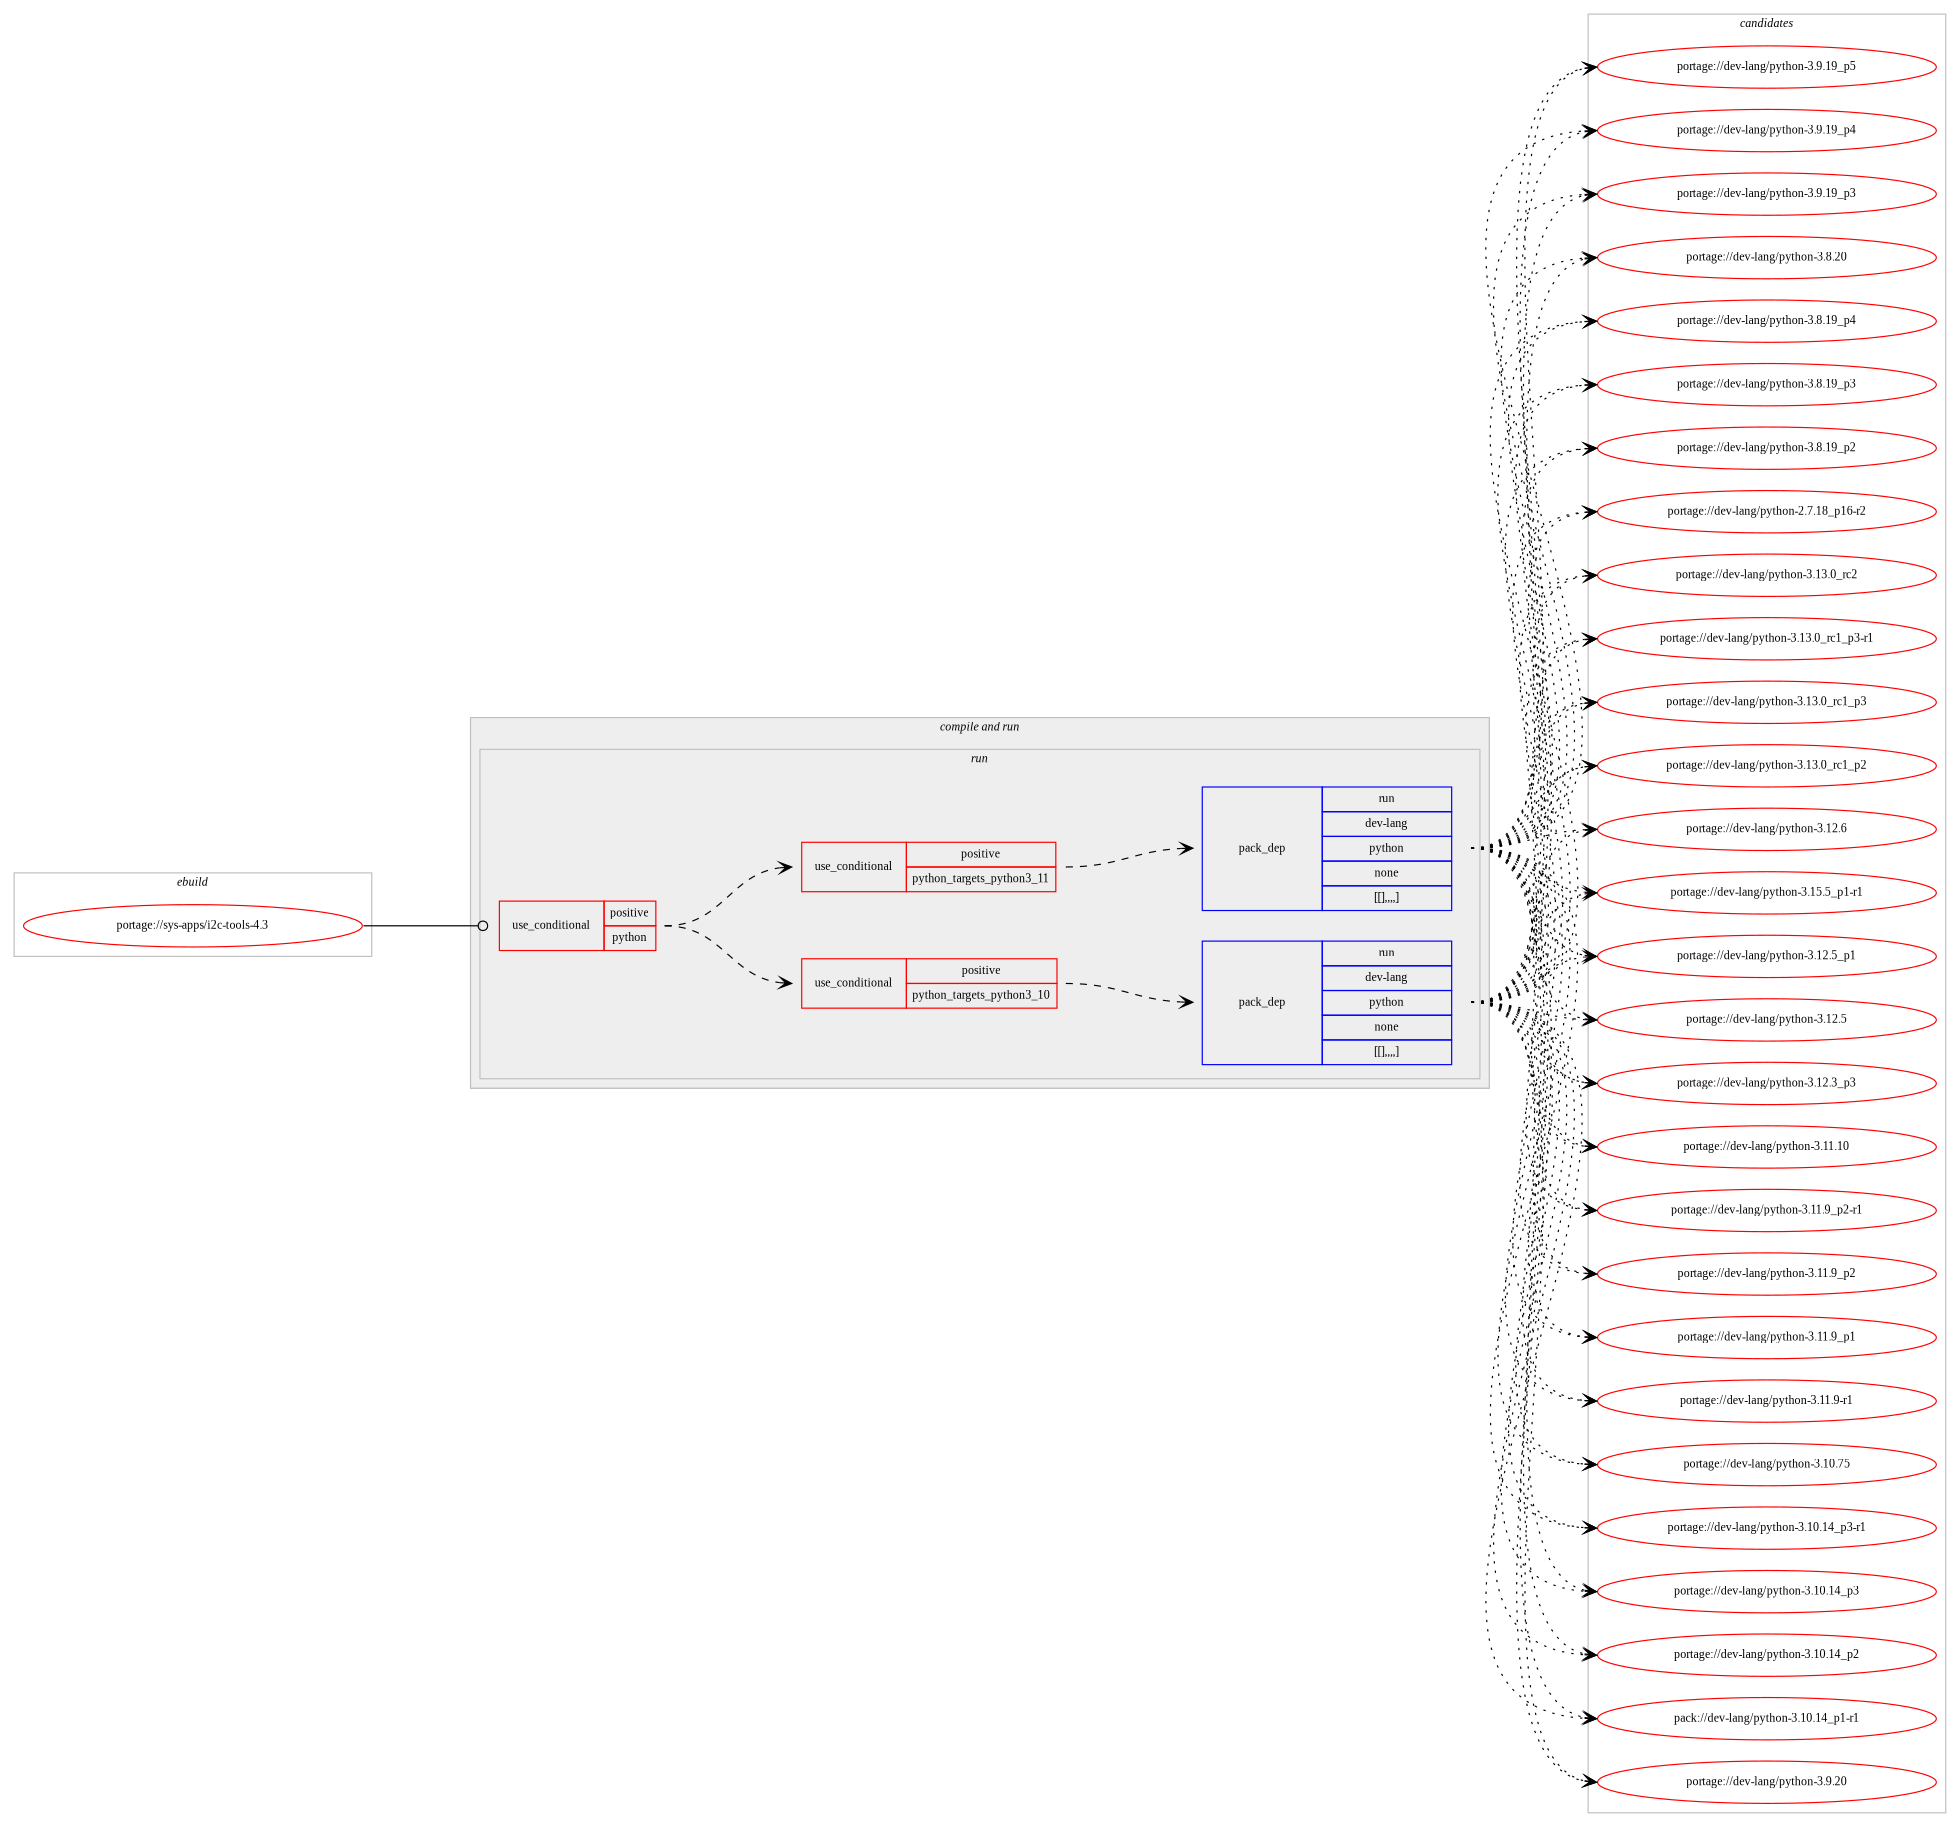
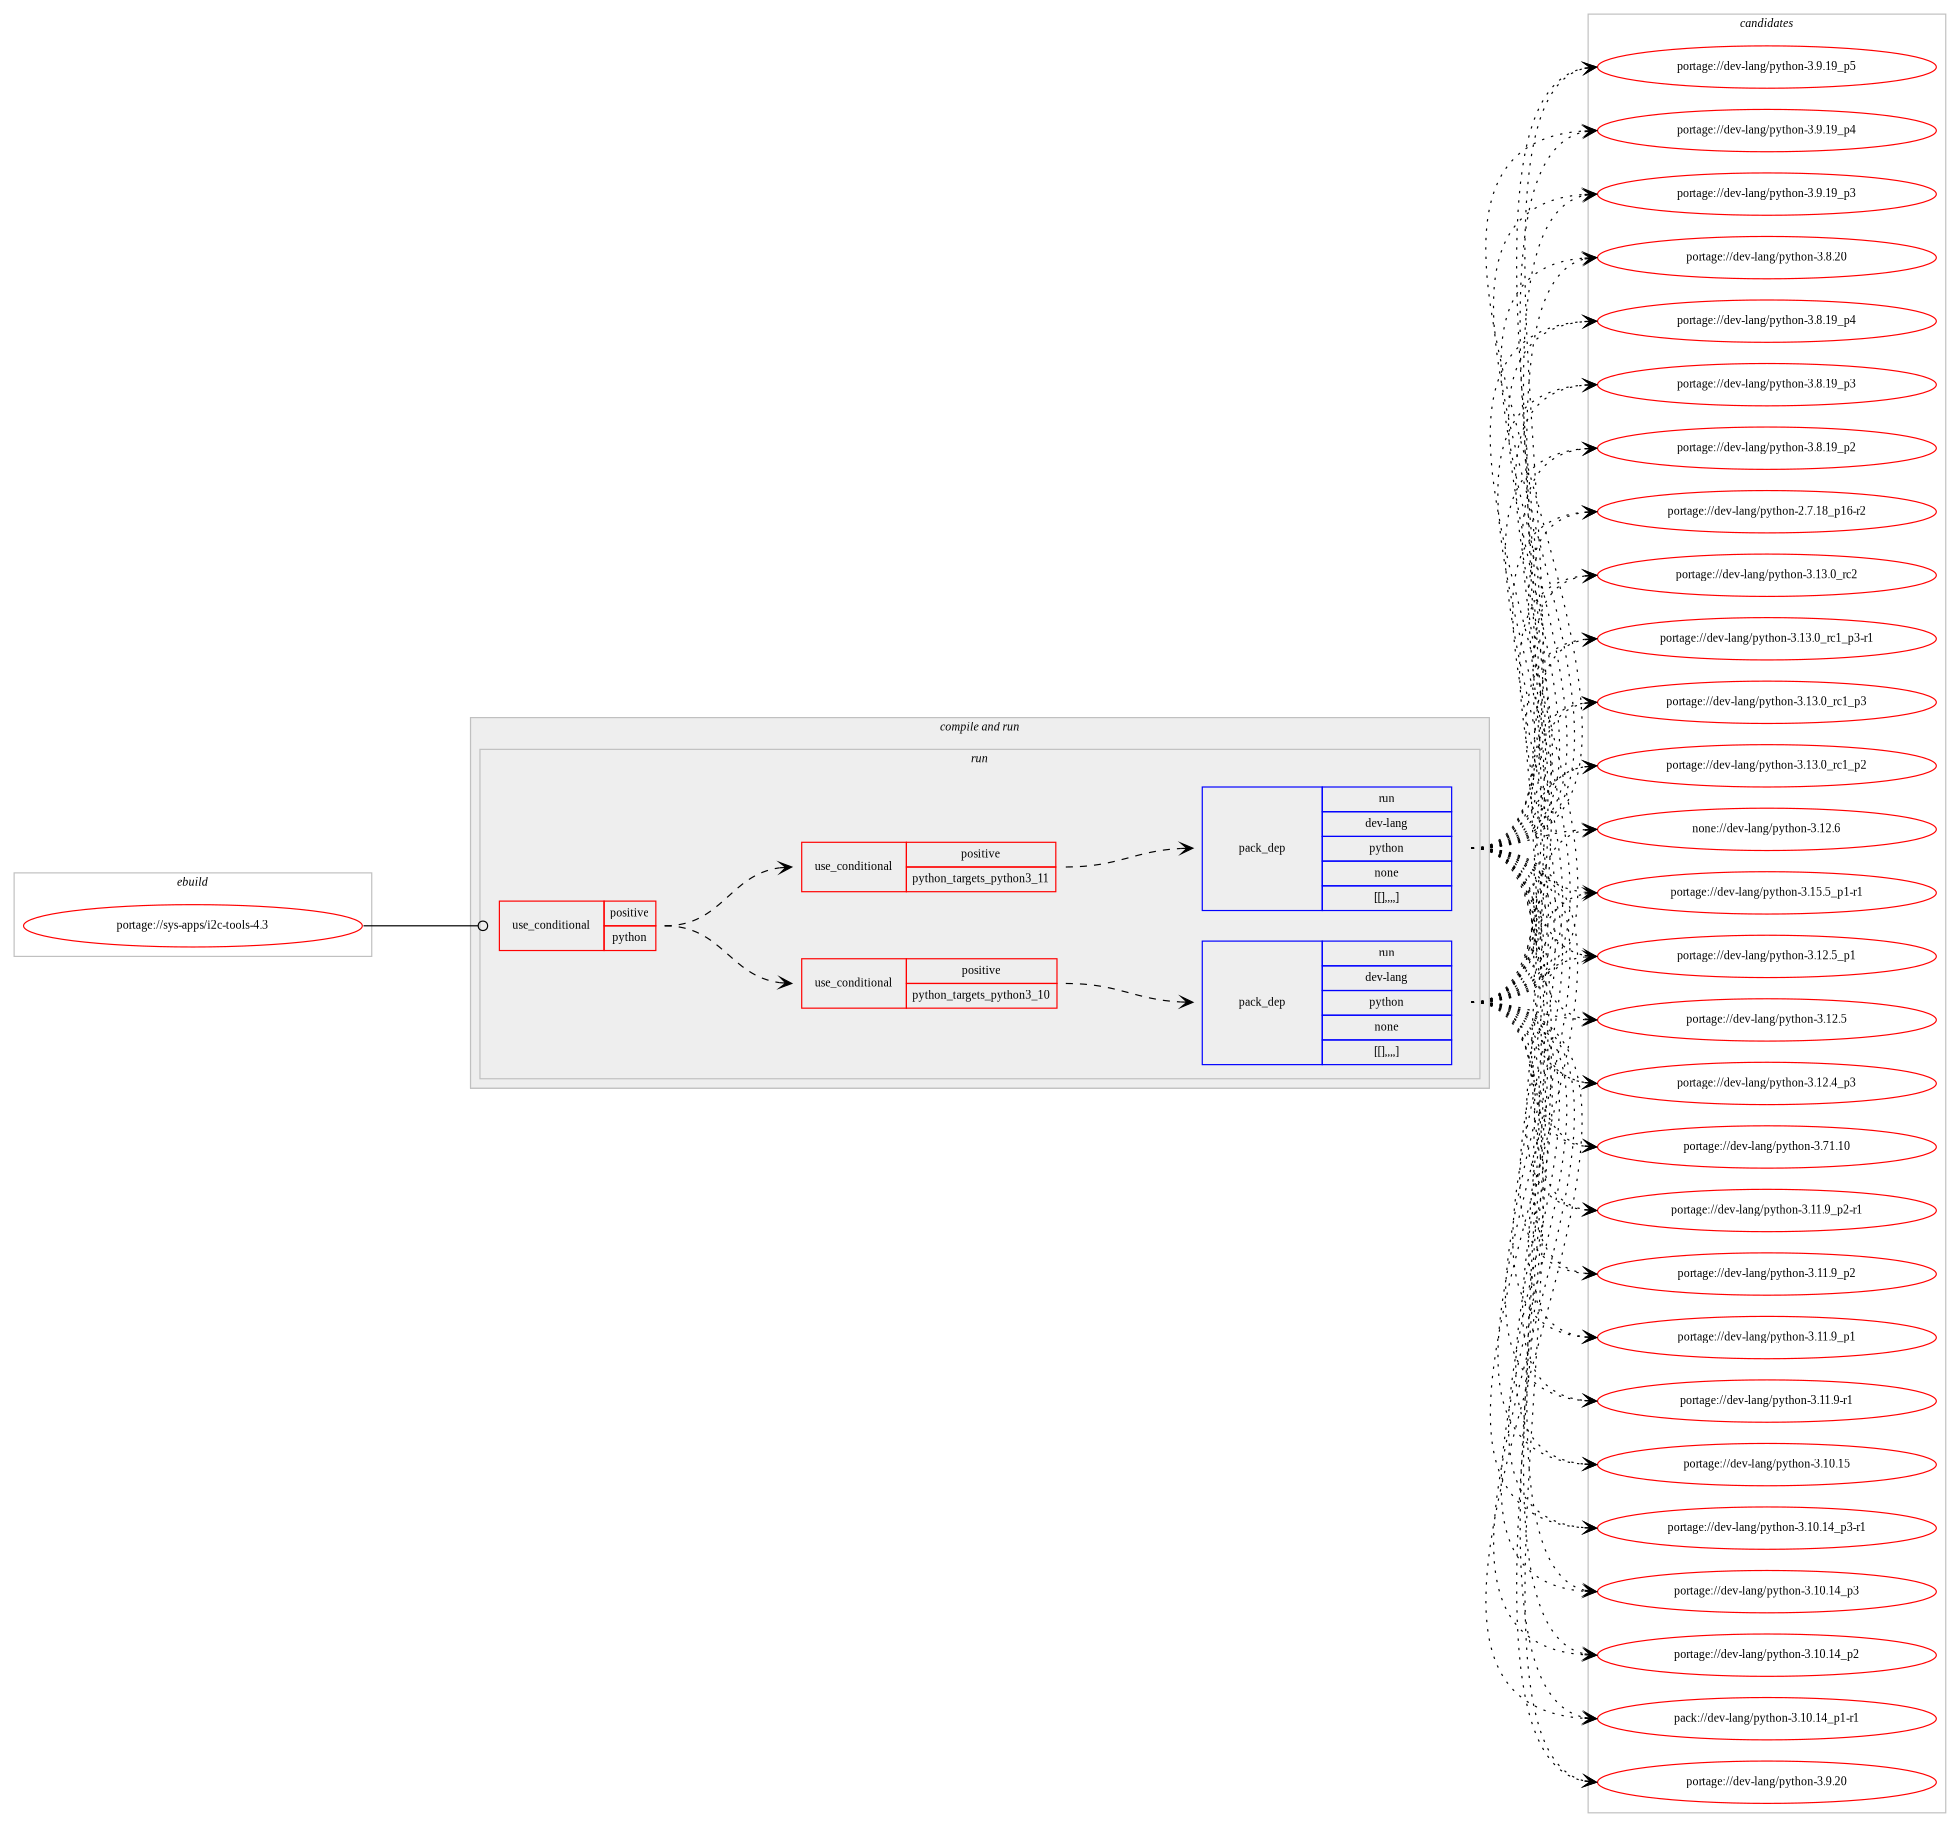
(1767, 829) -> (1767, 829)
(1767, 1083) -> (1767, 1083)
(1767, 1147) -> (1767, 1147)
(1767, 1465) -> (1767, 1465)
